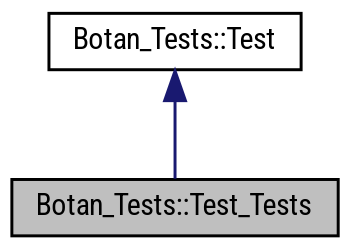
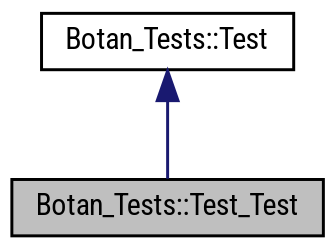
(175, 208) -> (168, 208)
